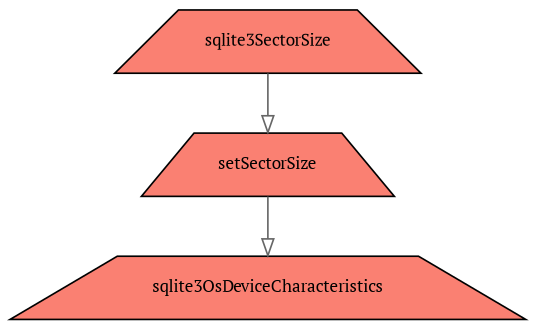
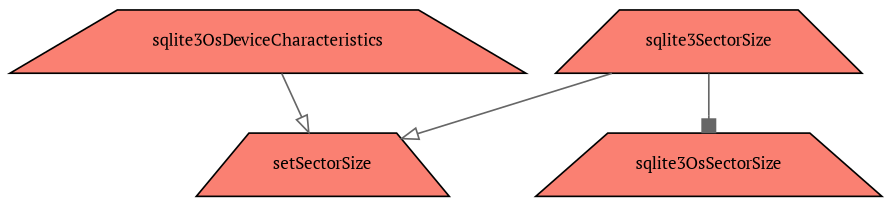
none -> (709, 165)
(268, 218) -> (292, 95)
